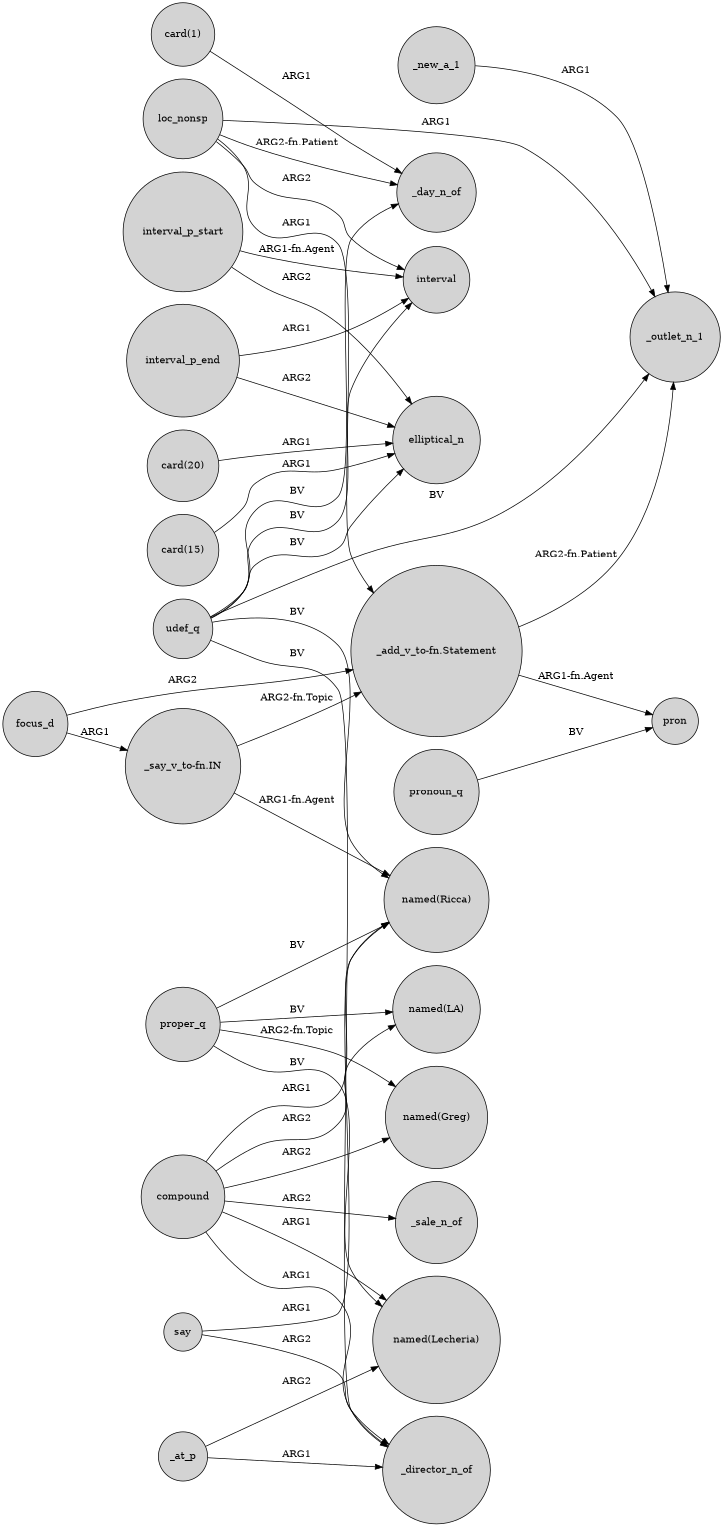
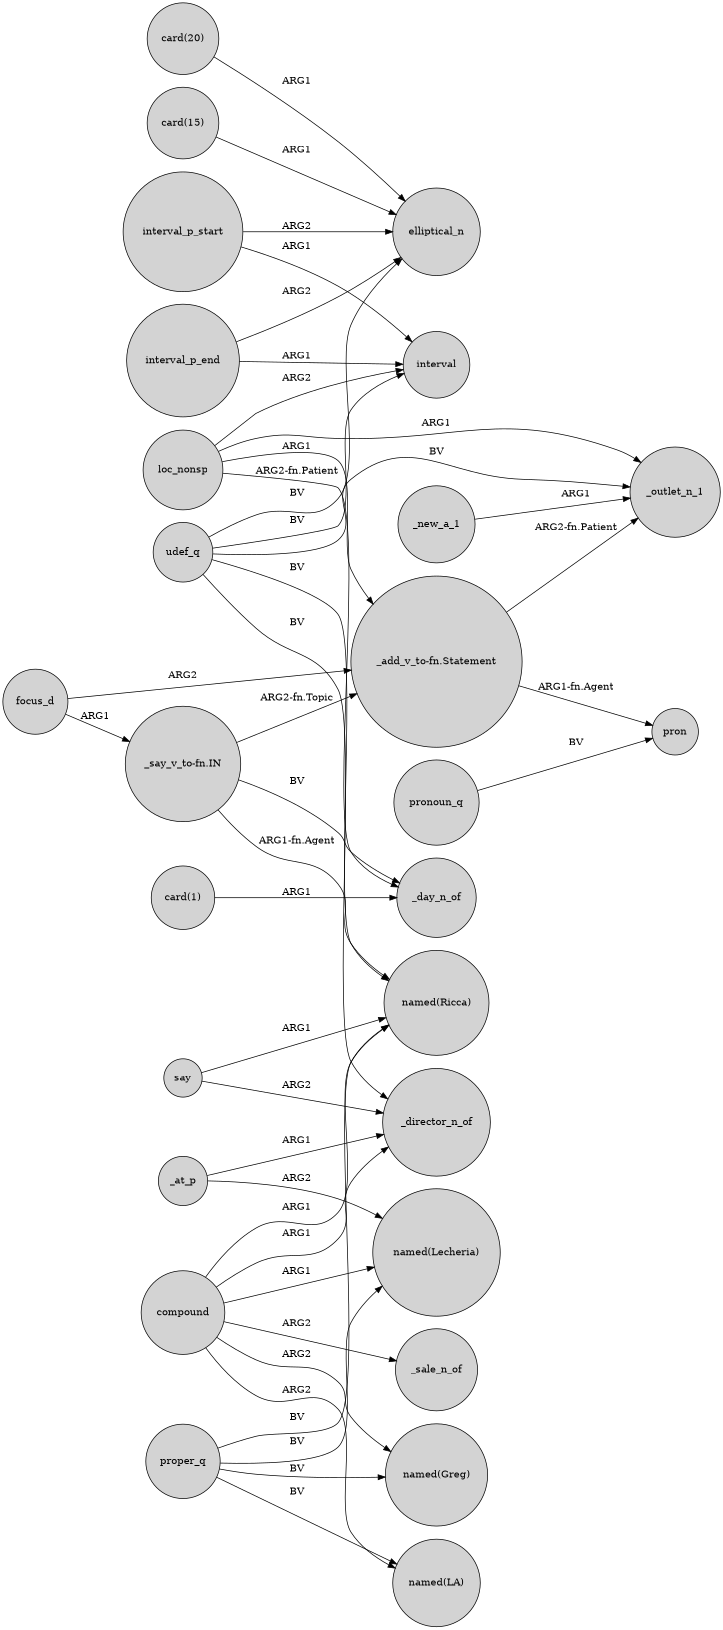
(297, 249) -> (297, 246)
(341, 489) -> (322, 821)
(297, 1031) -> (297, 1469)
